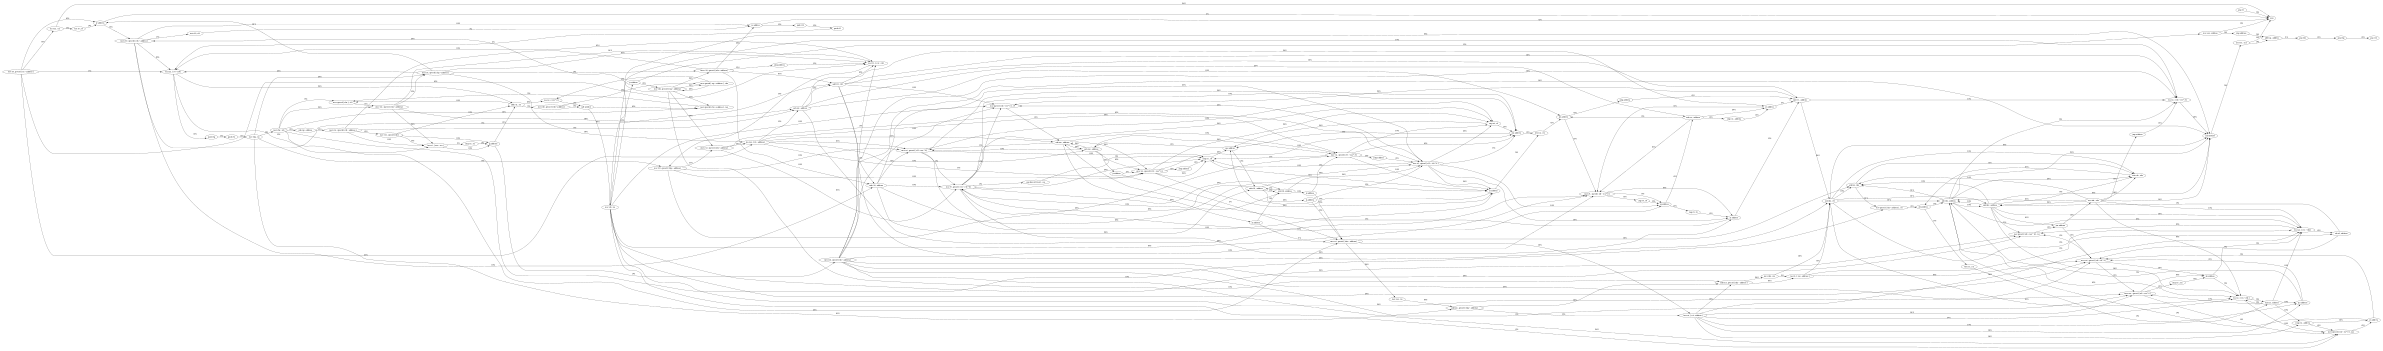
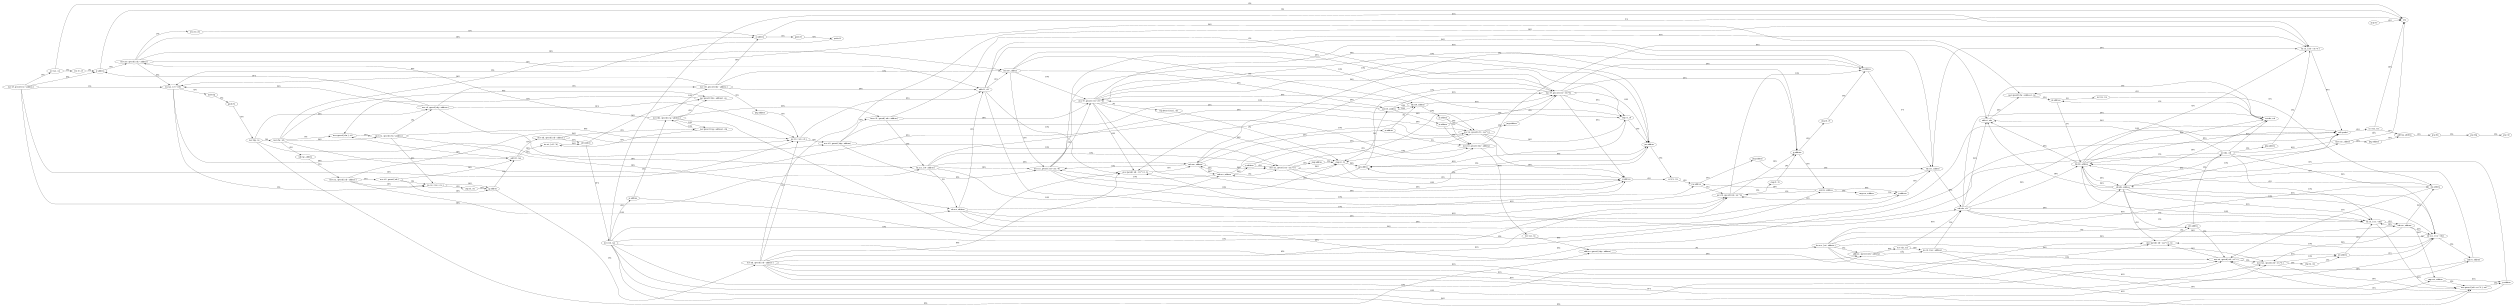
(858, 76) -> (886, 100)
none -> (2155, 92)
(1531, 246) -> none
